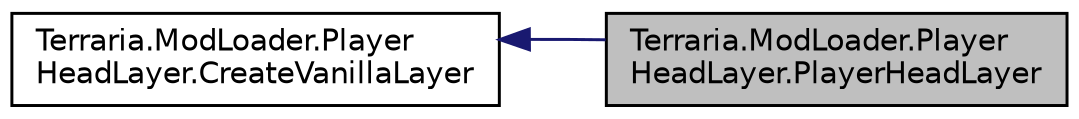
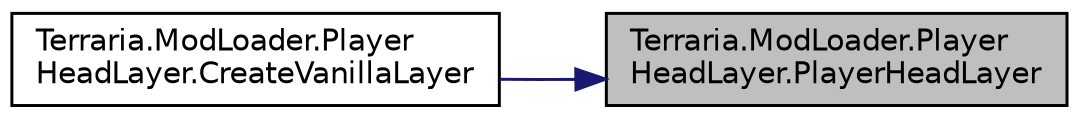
(568, 39) -> (537, 79)
